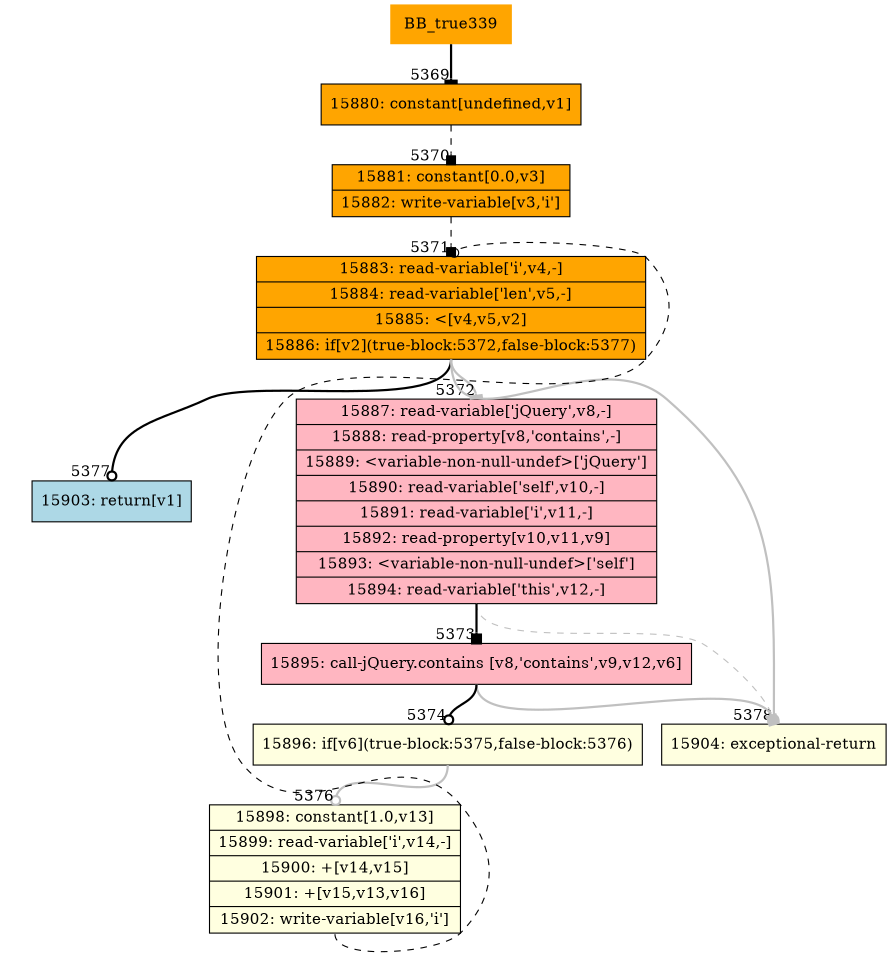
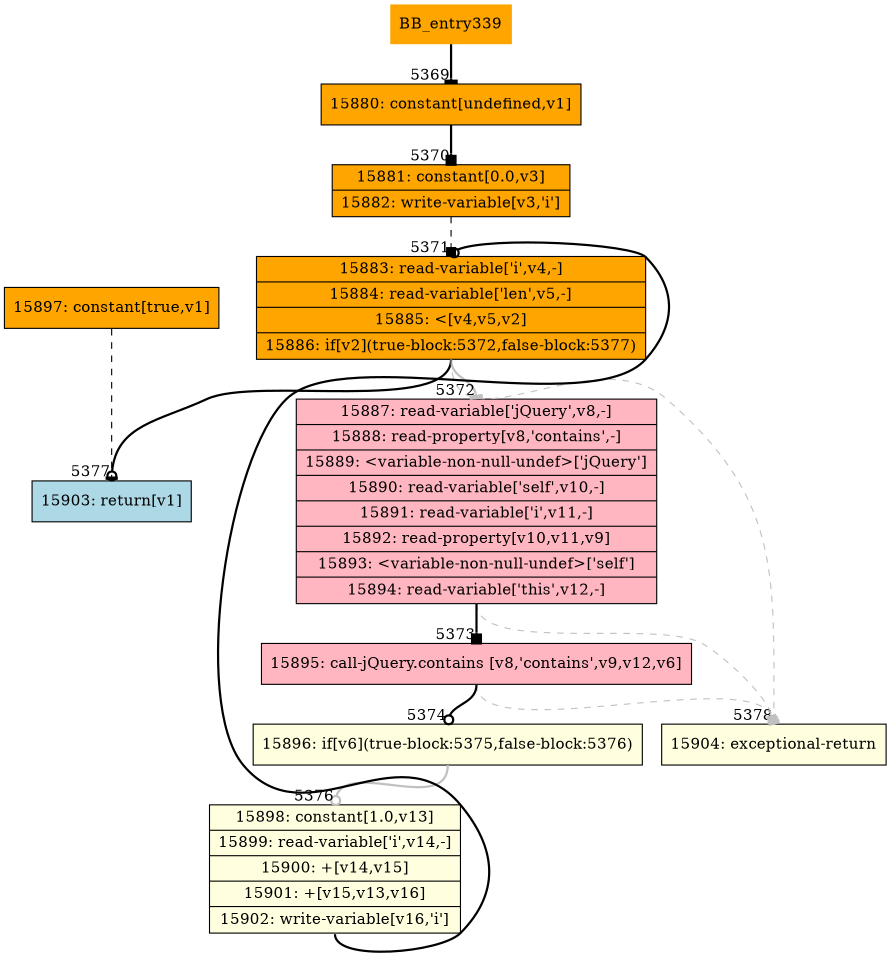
(451, 24) -> (451, 24)
(451, 139) -> (451, 139)
none -> (112, 308)
(703, 435) -> (703, 435)
(240, 500) -> (240, 500)
(620, 705) -> (620, 705)
